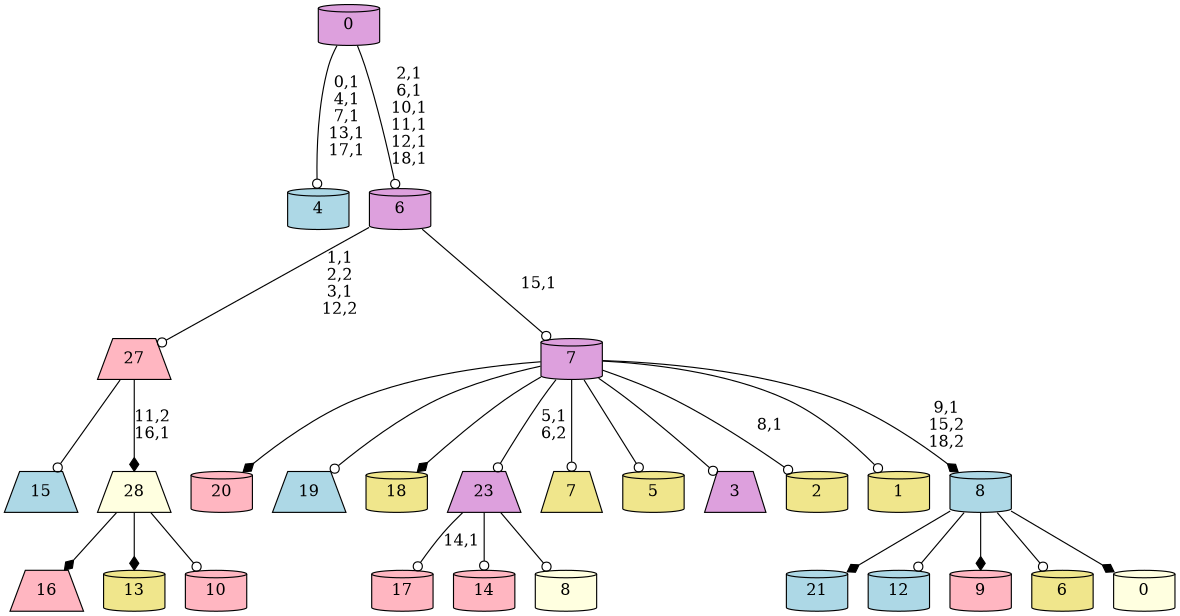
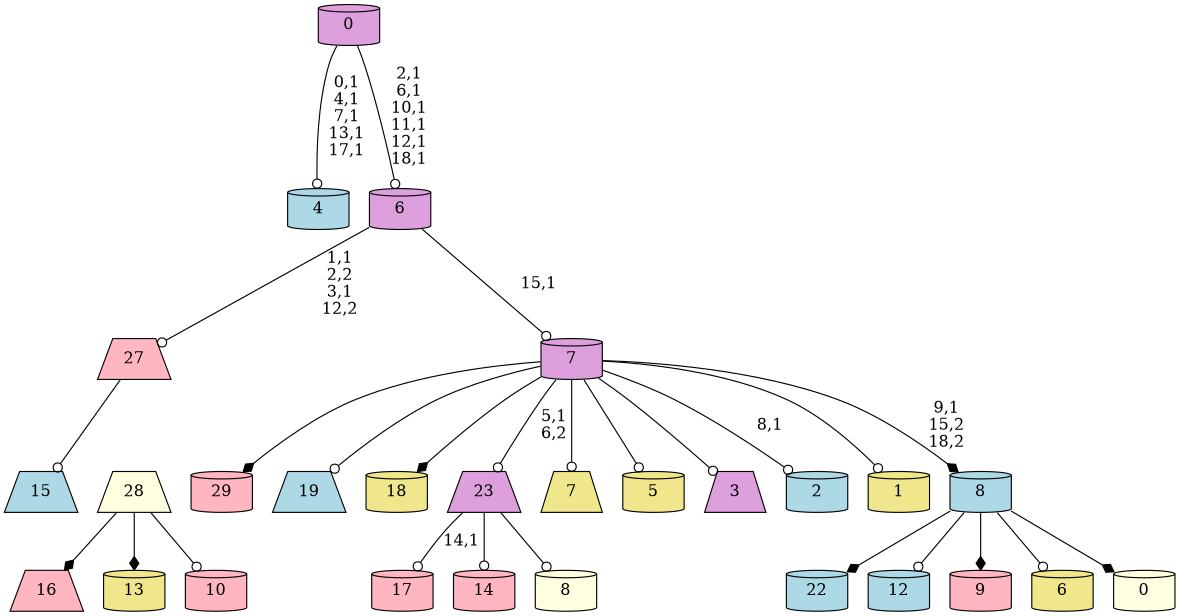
(134, 419) -> none
(222, 492) -> (222, 492)
(817, 492) -> (817, 492)
(817, 591) -> (817, 591)
